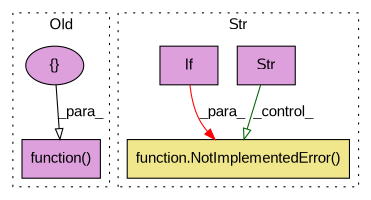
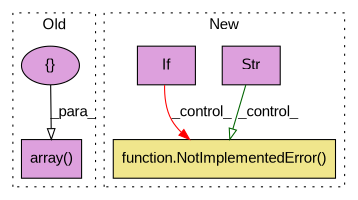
(238, 25) -> (224, 25)
(223, 112) -> (202, 112)
(61, 159) -> (52, 159)
